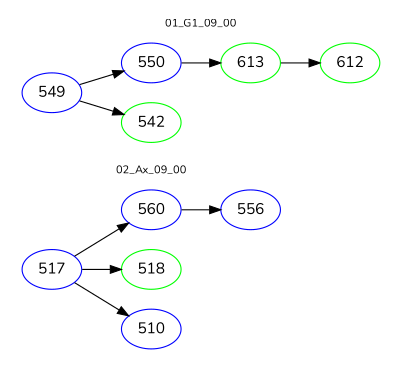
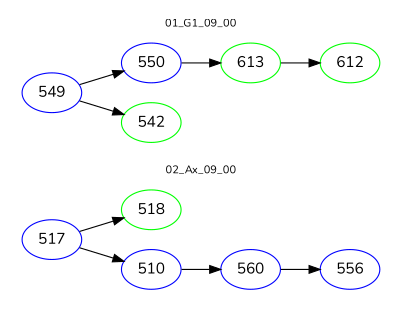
(97, 243) -> (196, 269)
